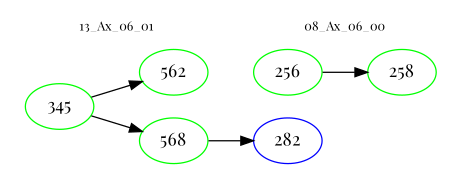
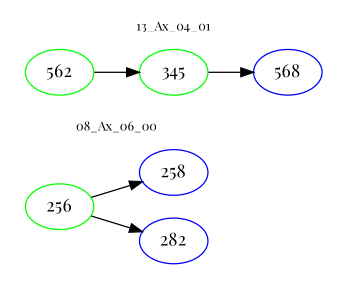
(117, 27) -> (174, 27)
(402, 72) -> (174, 172)
(111, 91) -> (110, 72)
(174, 141) -> (288, 72)
(226, 141) -> (111, 222)
